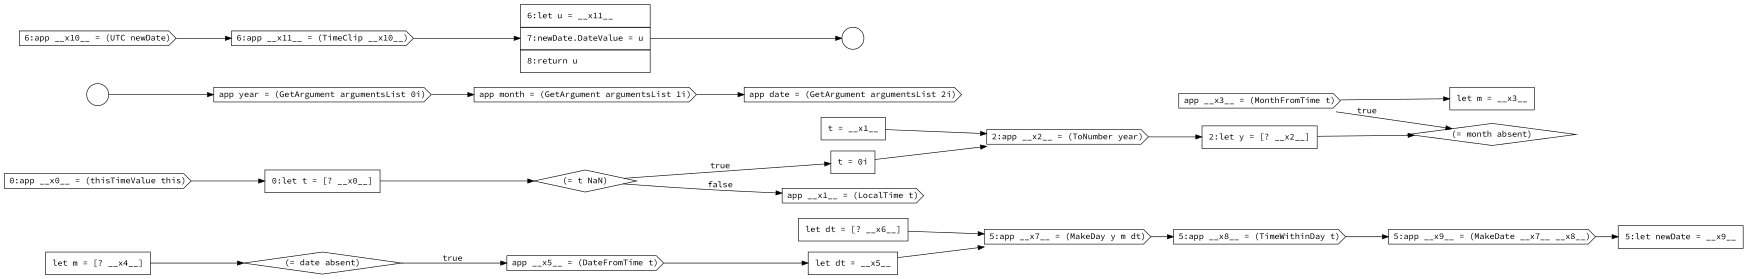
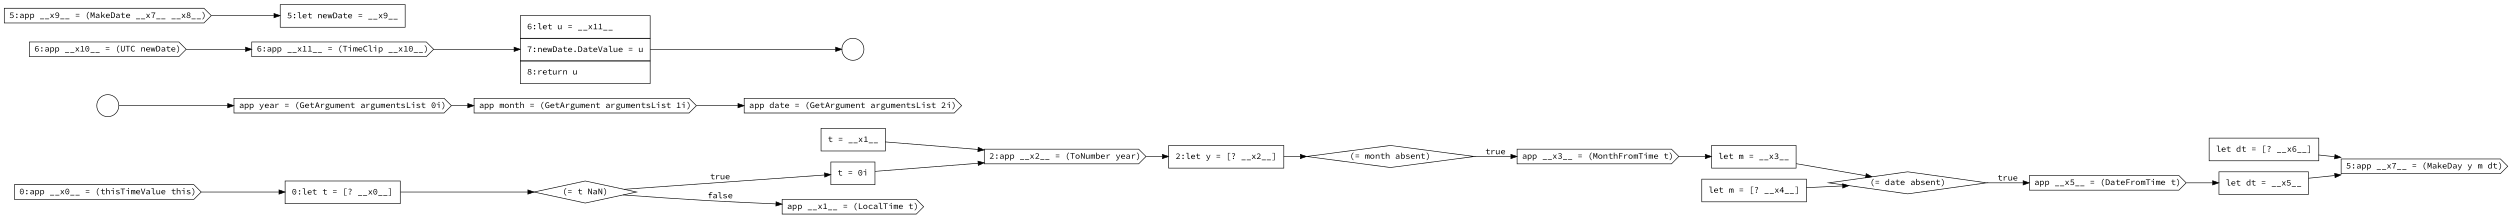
(1391, 120) -> (1493, 156)
none -> (1831, 170)
(1260, 237) -> none
